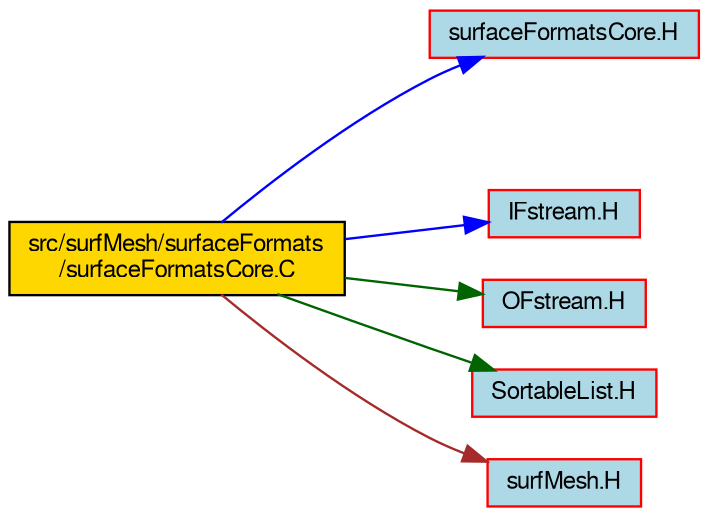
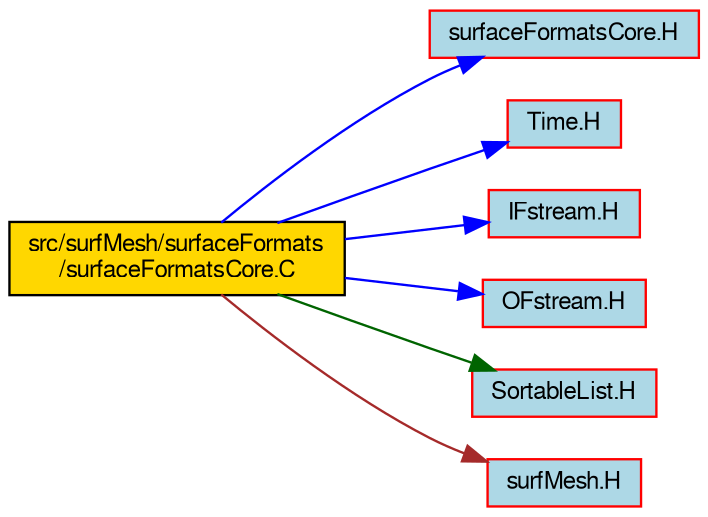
none -> (564, 124)
(401, 285) -> (401, 285)
